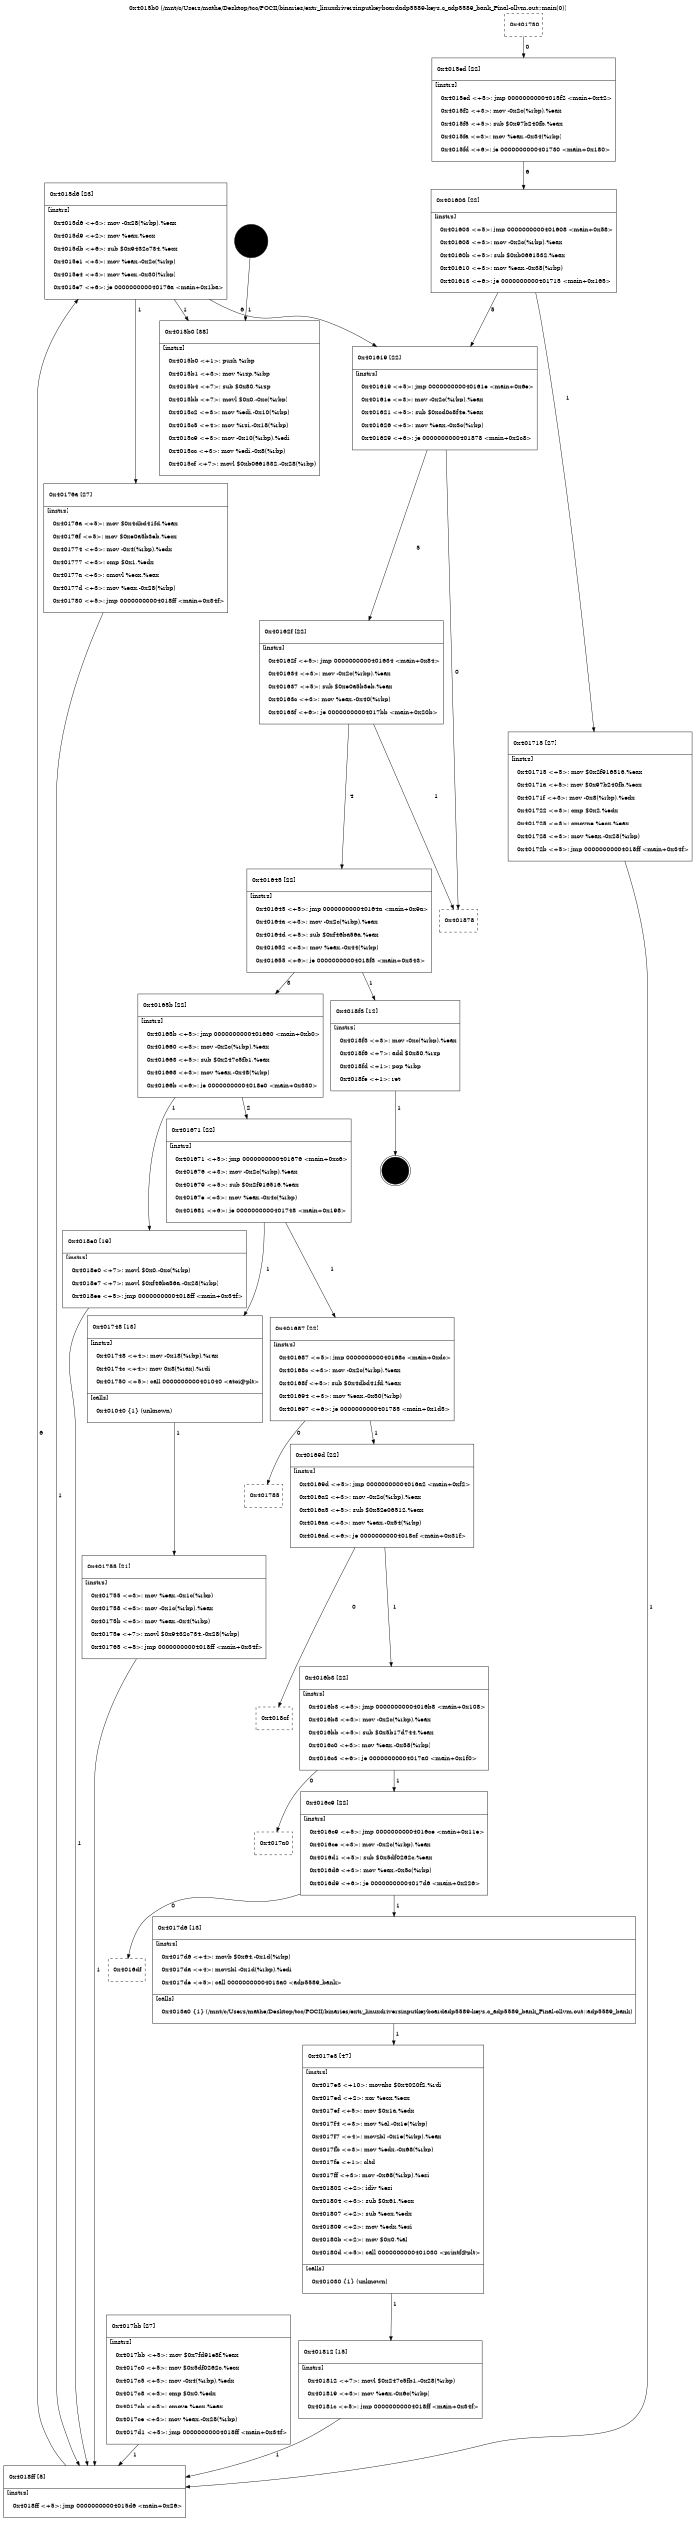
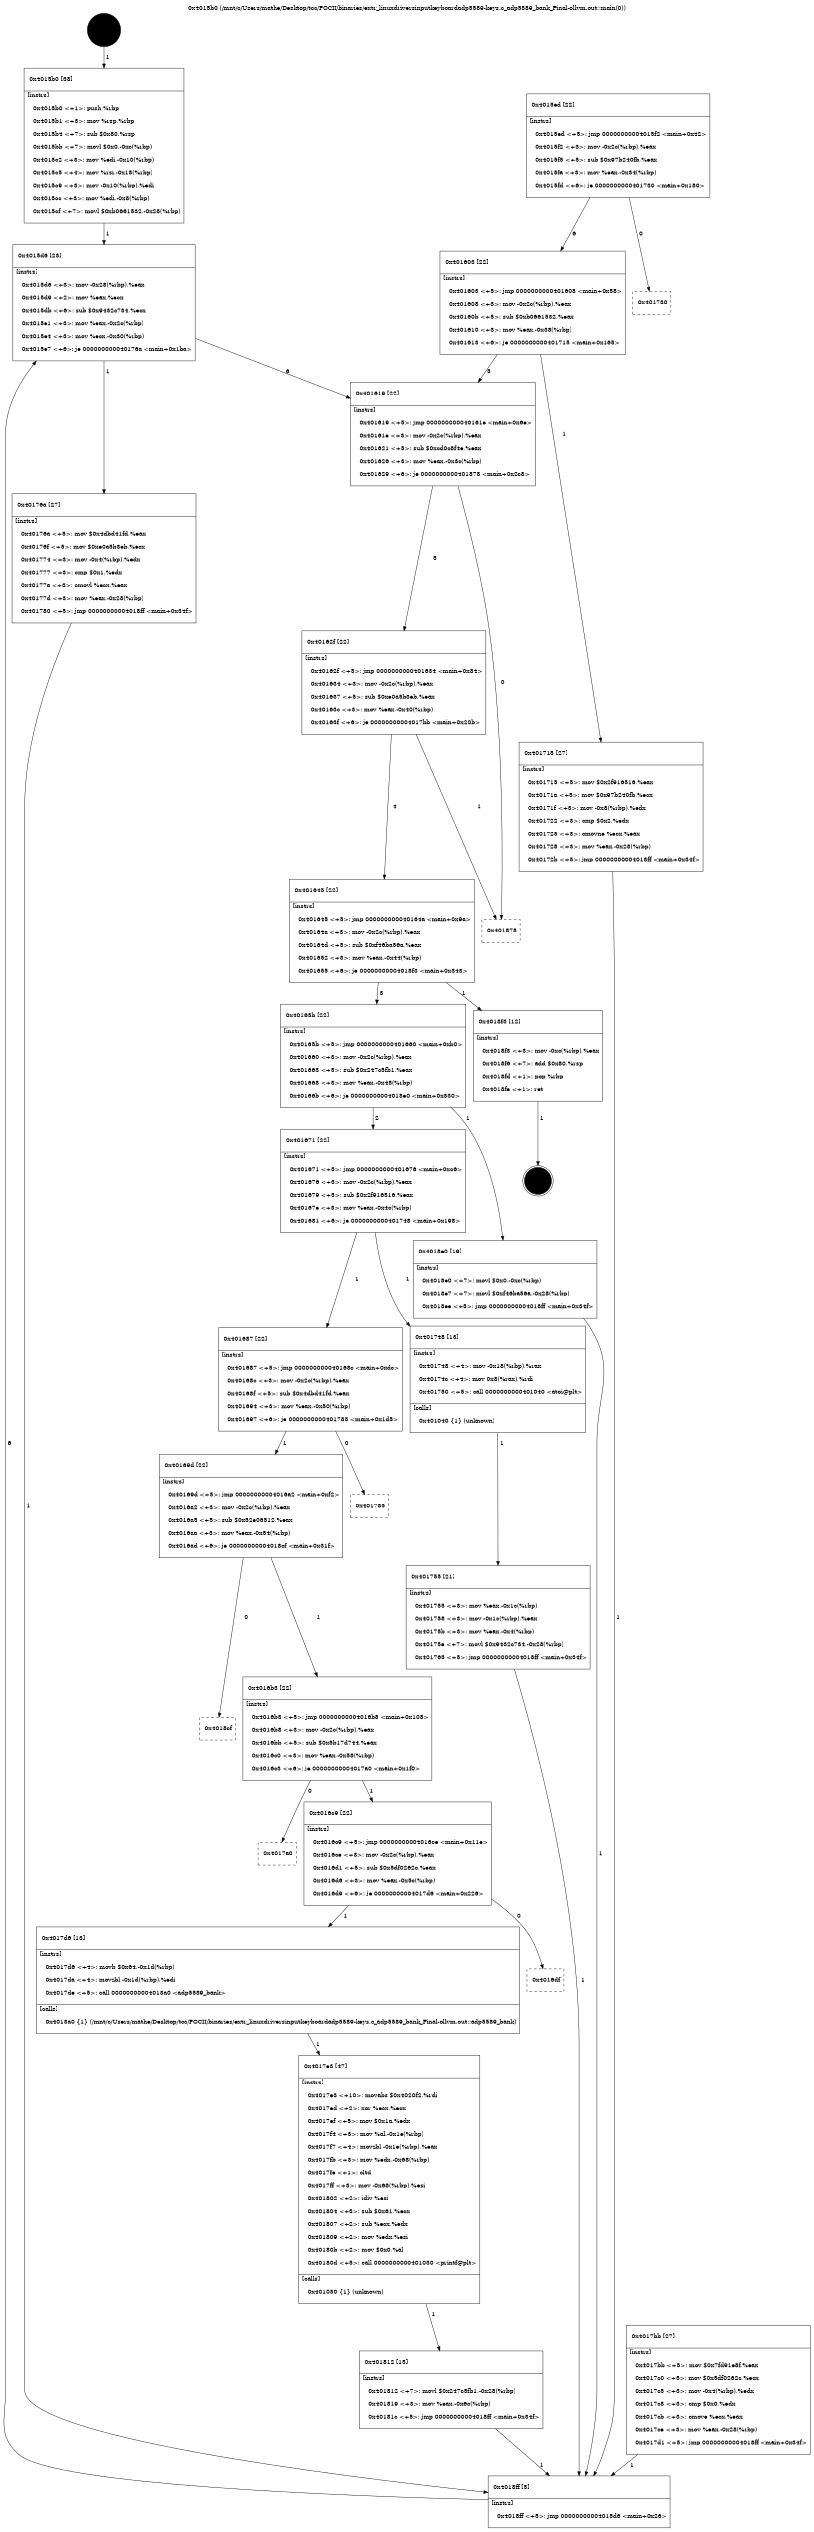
(524, 45) -> (639, 242)
(180, 308) -> (104, 232)
